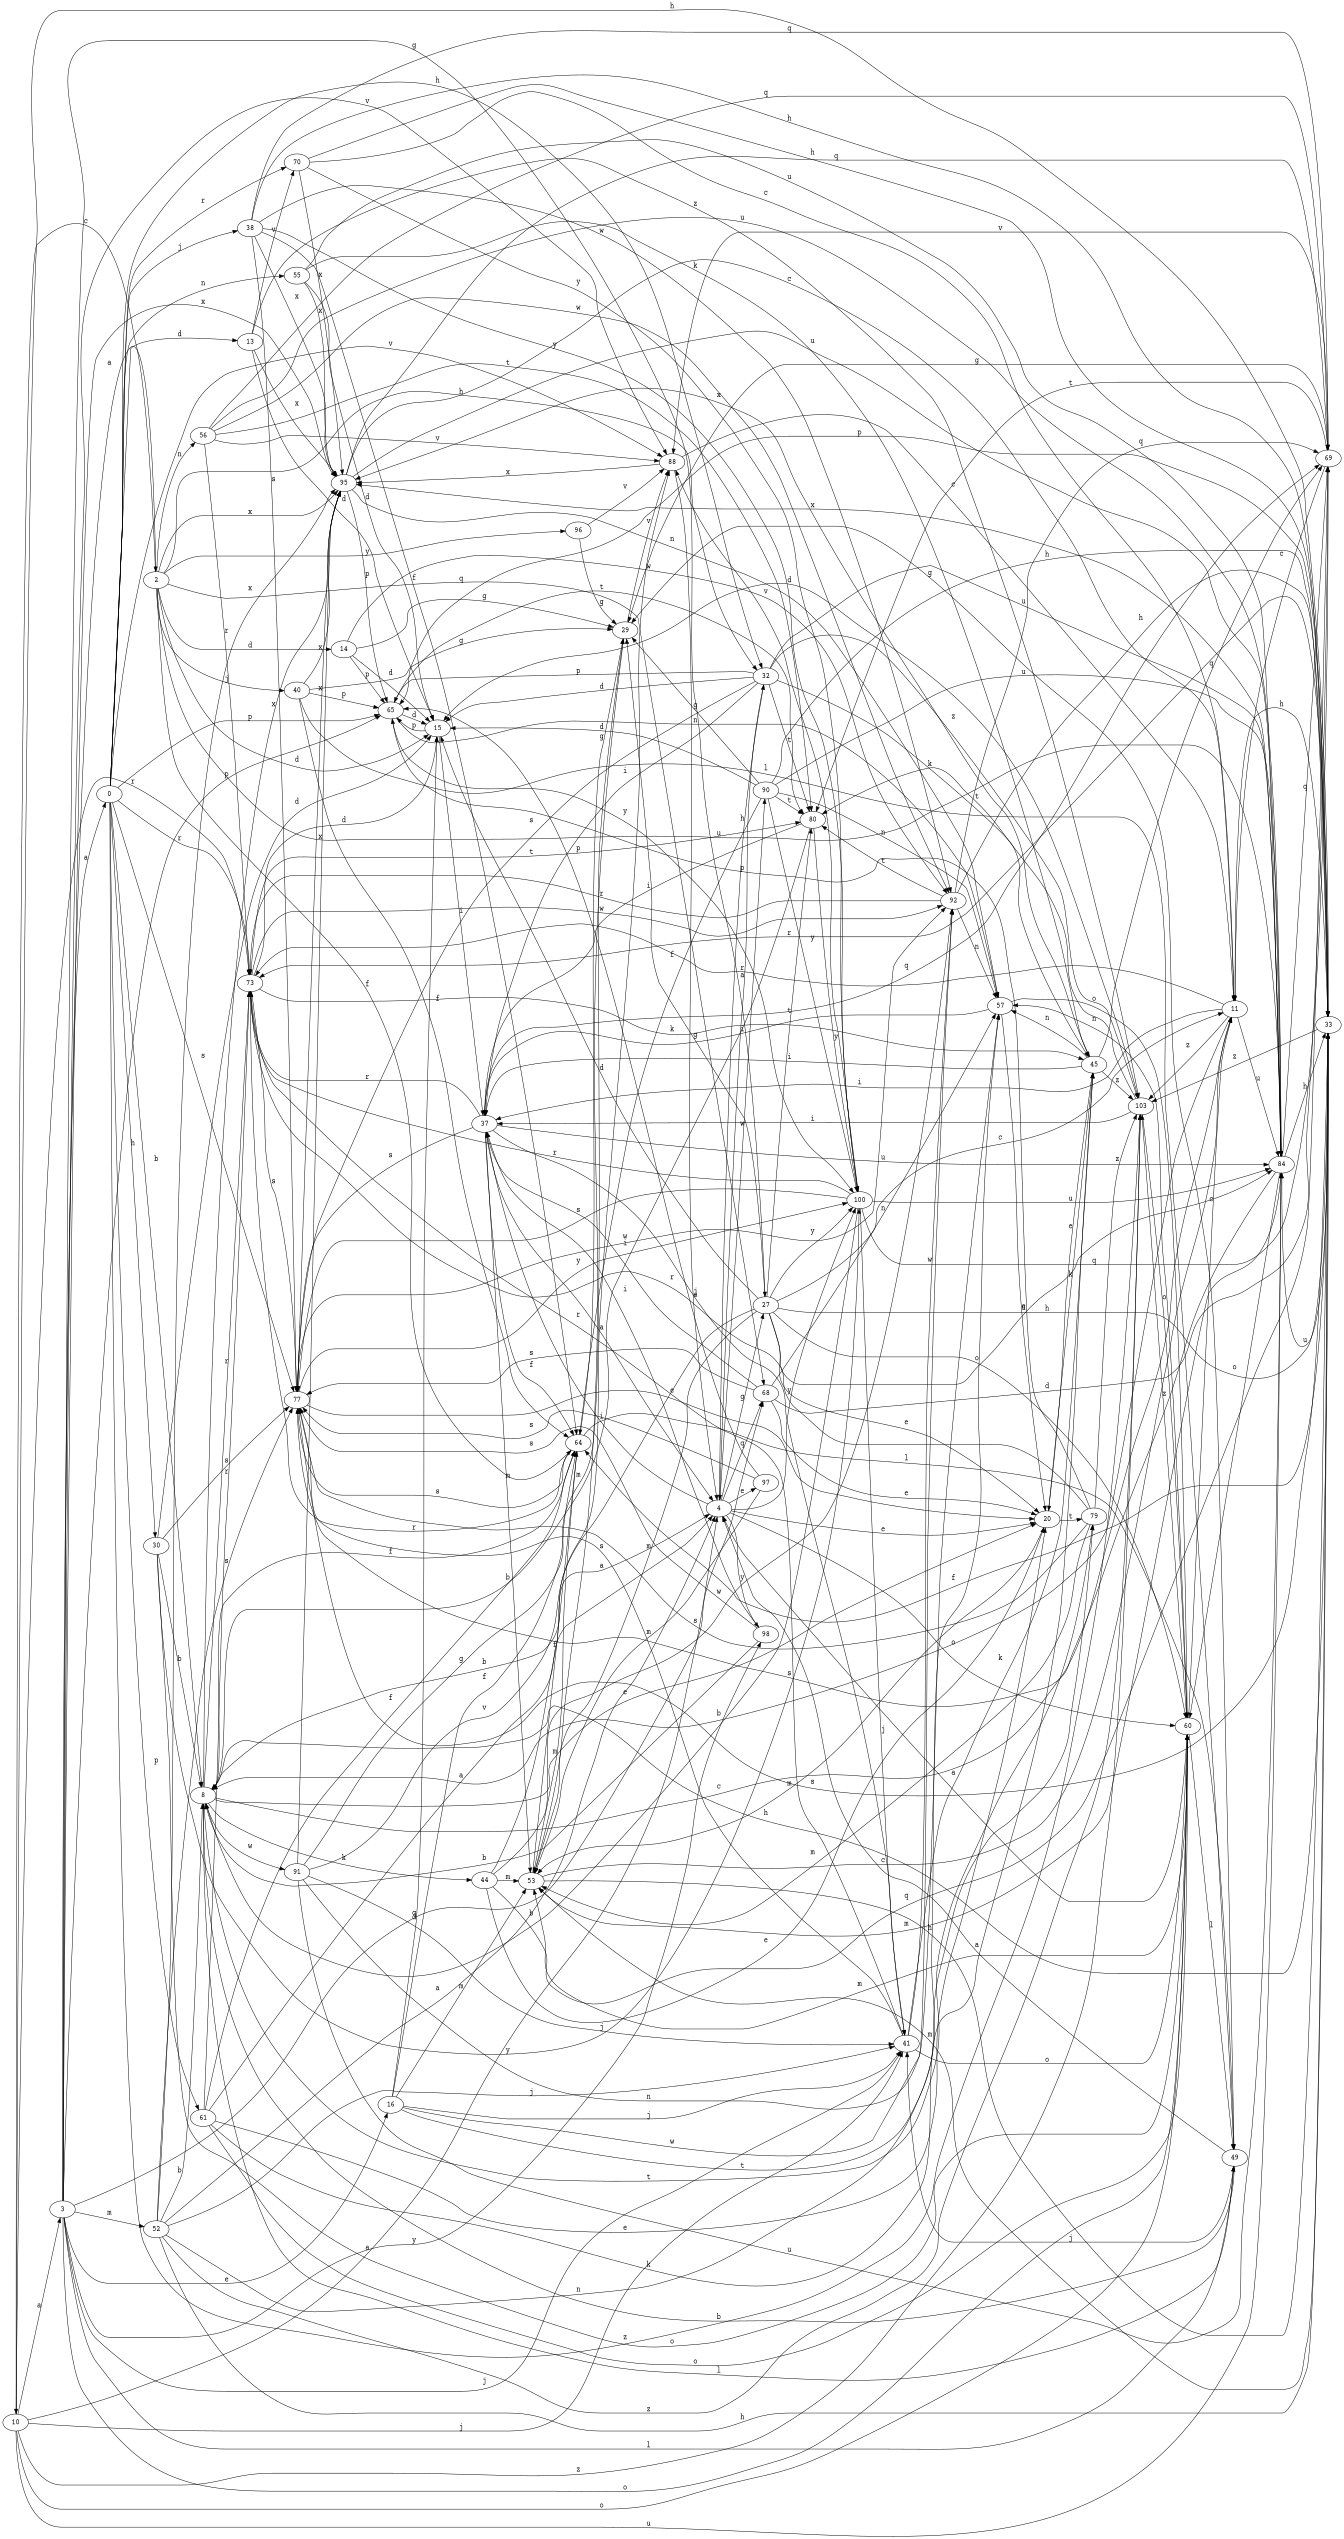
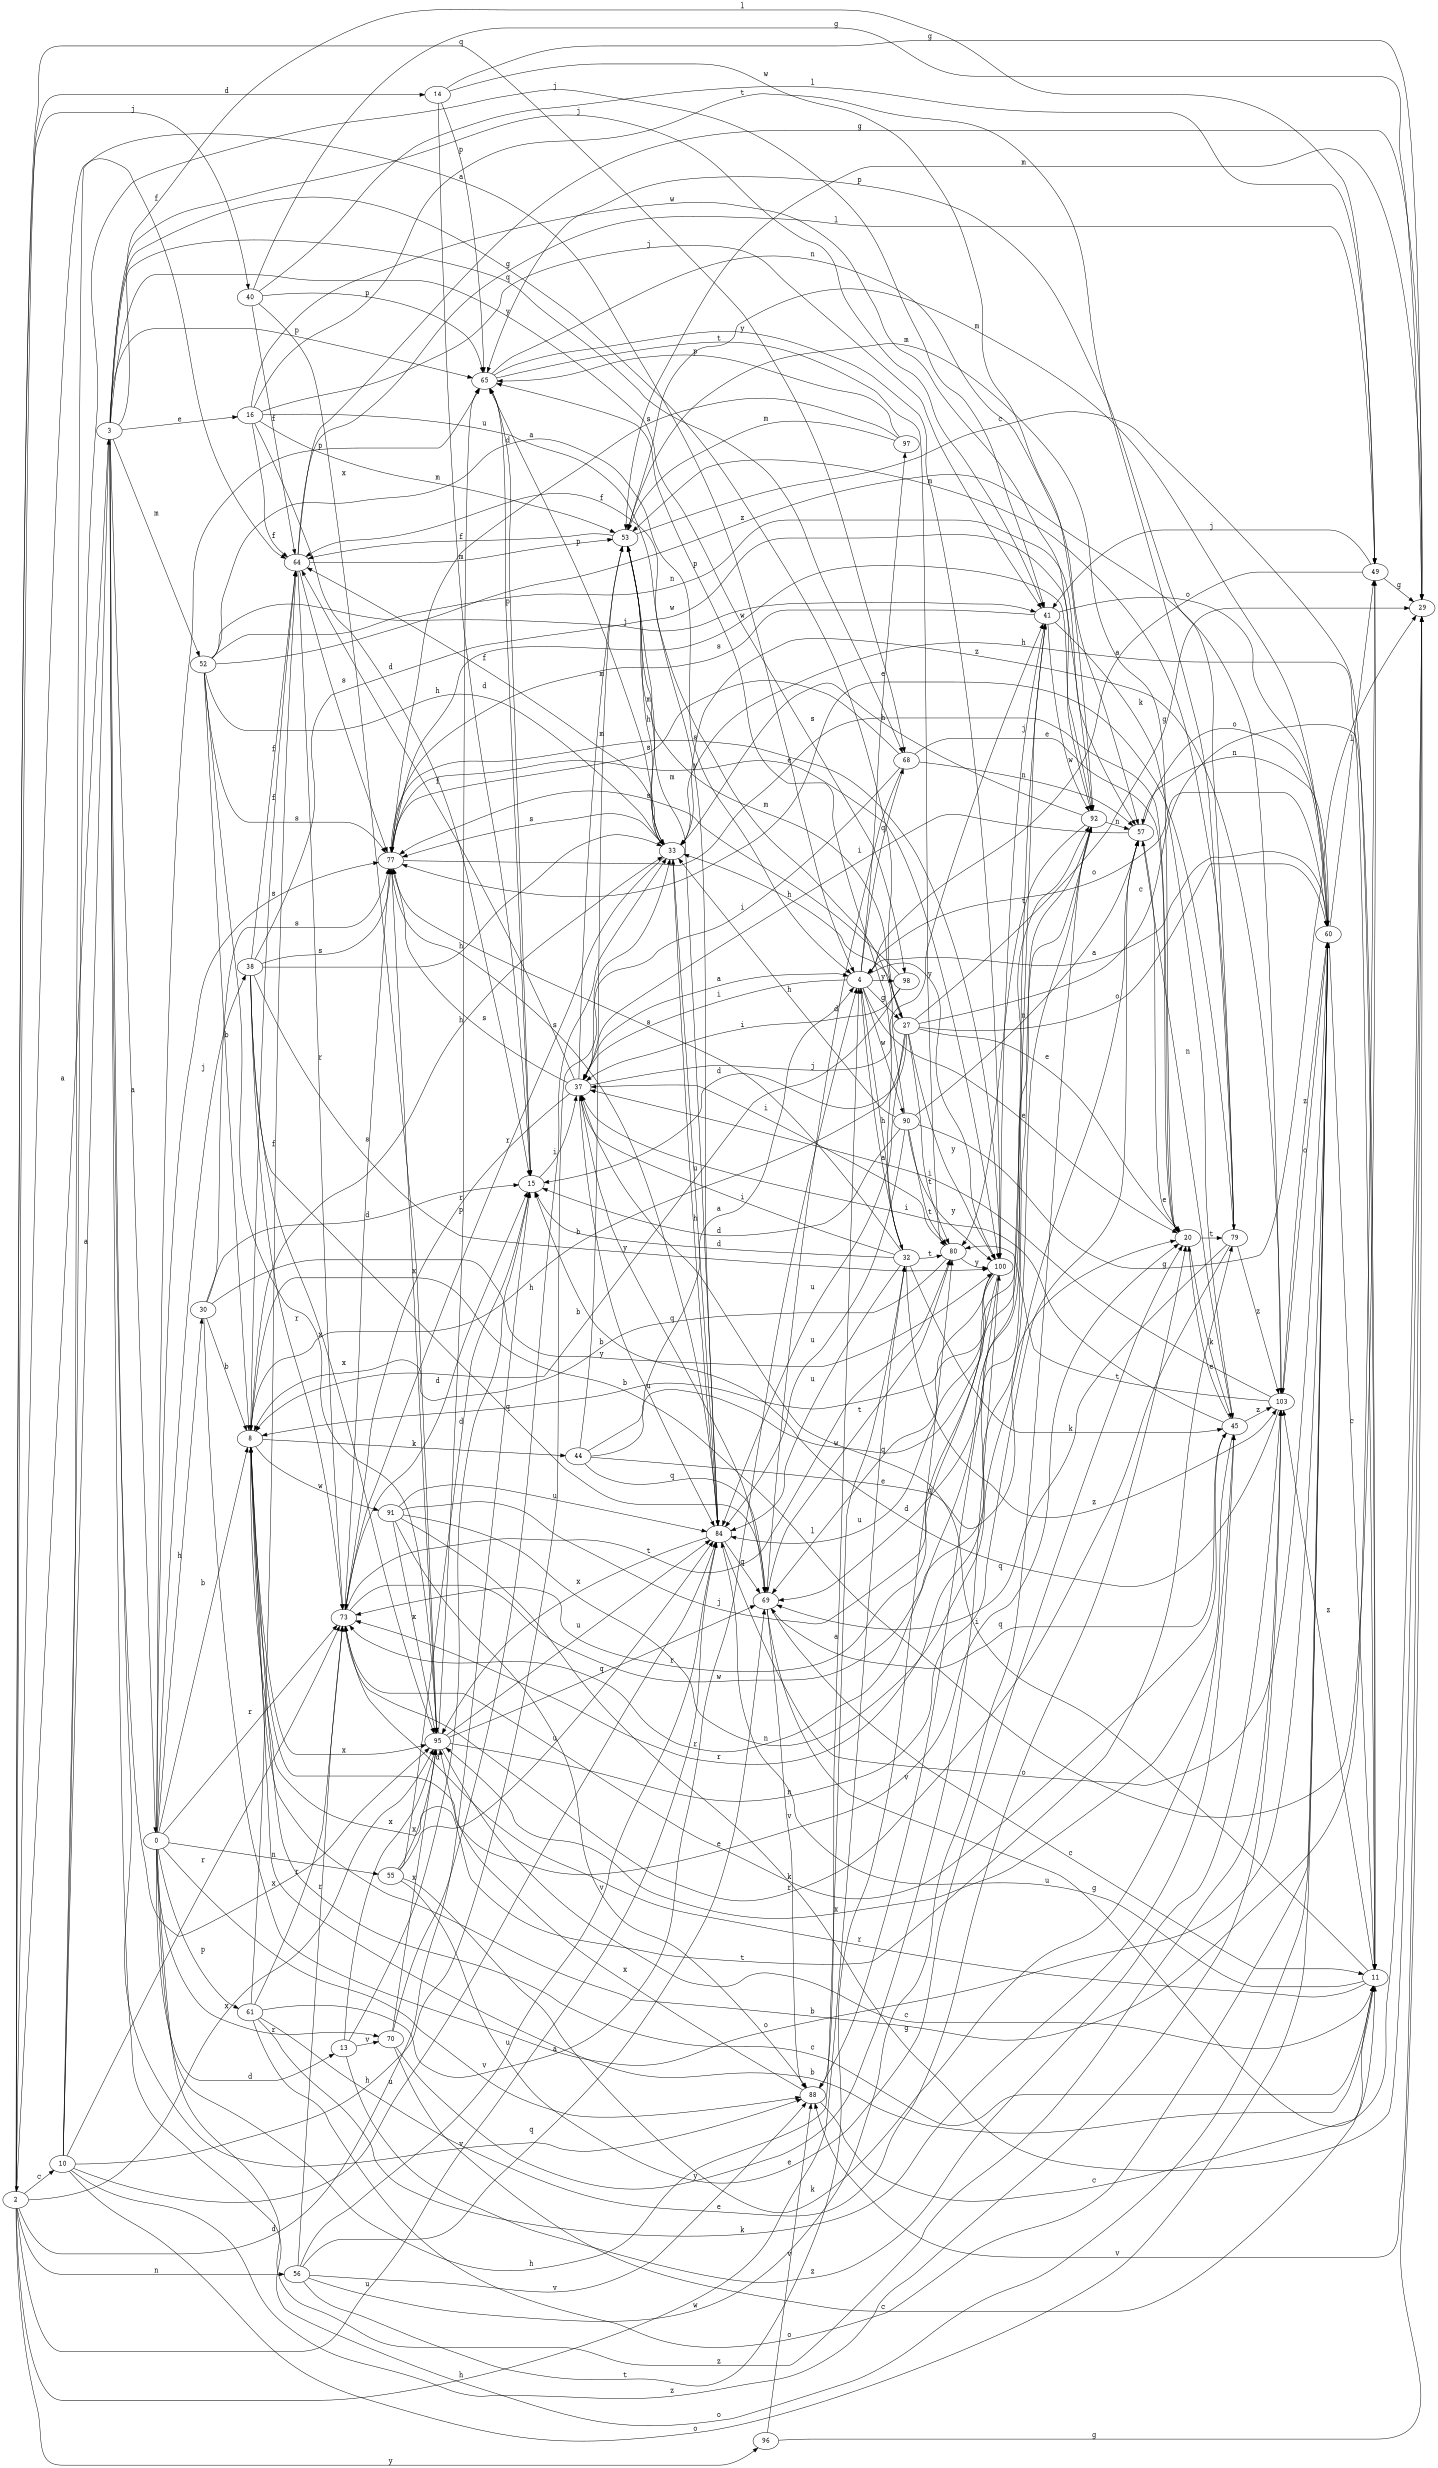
none -> (699, 813)
(226, 1392) -> (281, 1308)
none -> (1038, 1504)
none -> (931, 1983)
